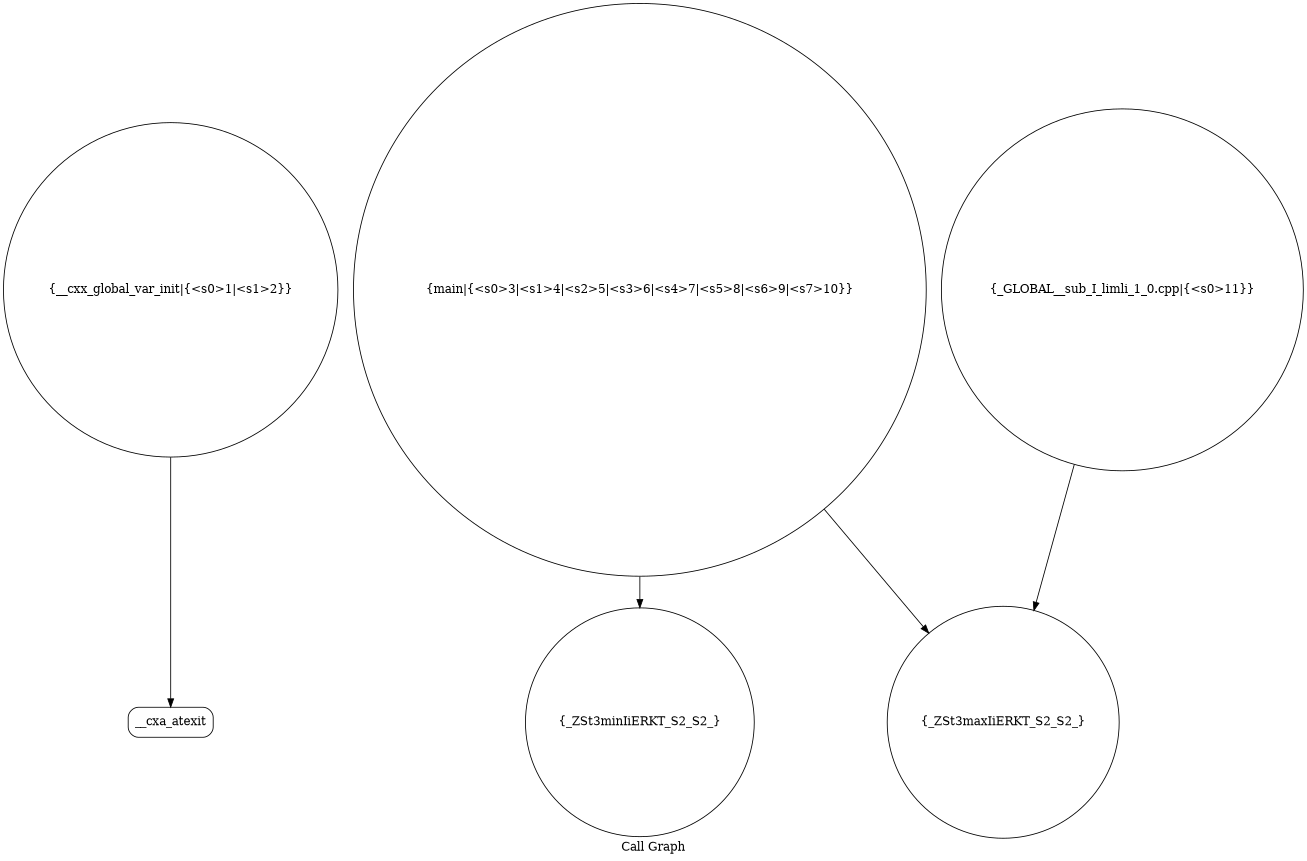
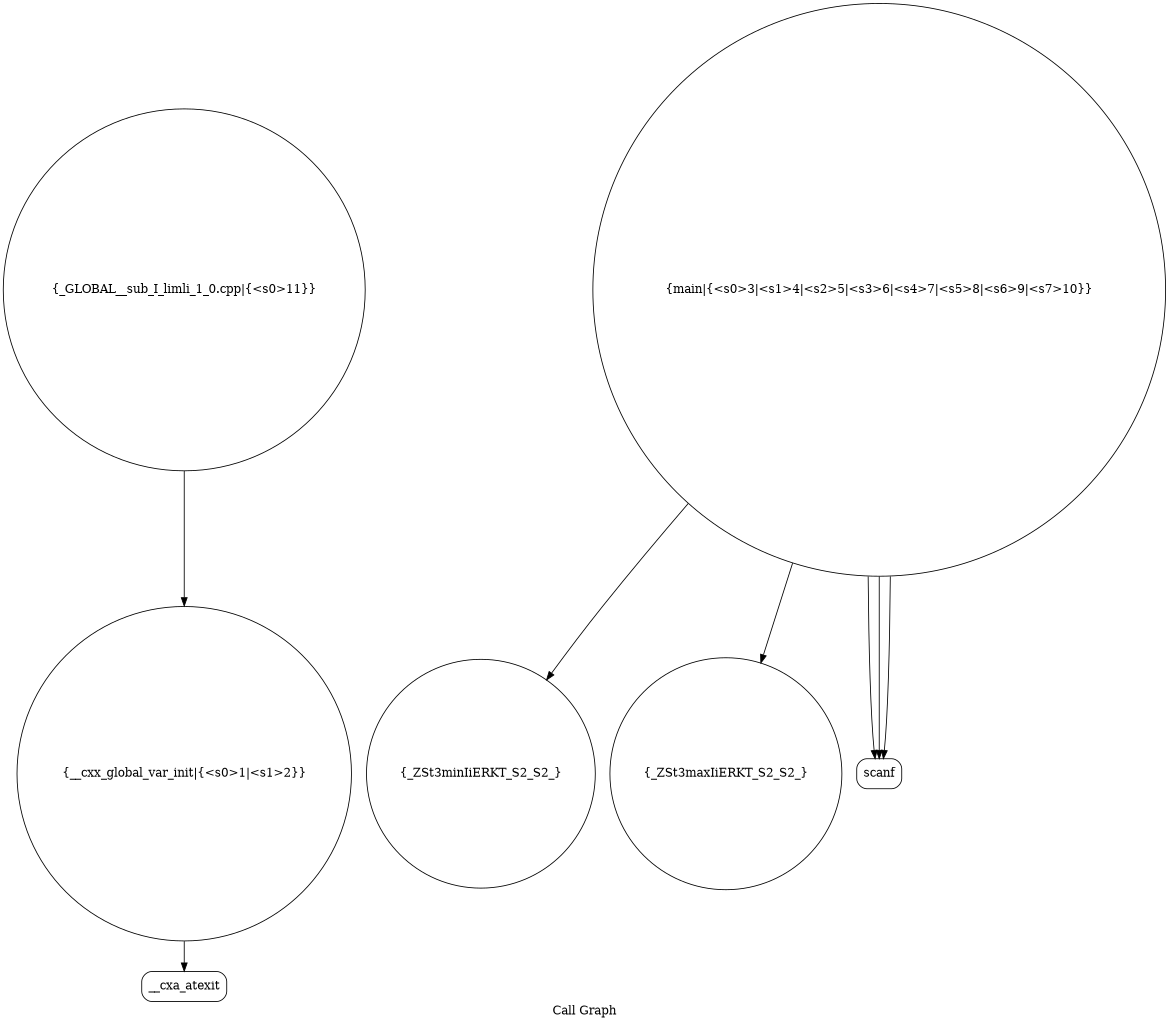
(1055, 533) -> (184, 534)
none -> (879, 774)
